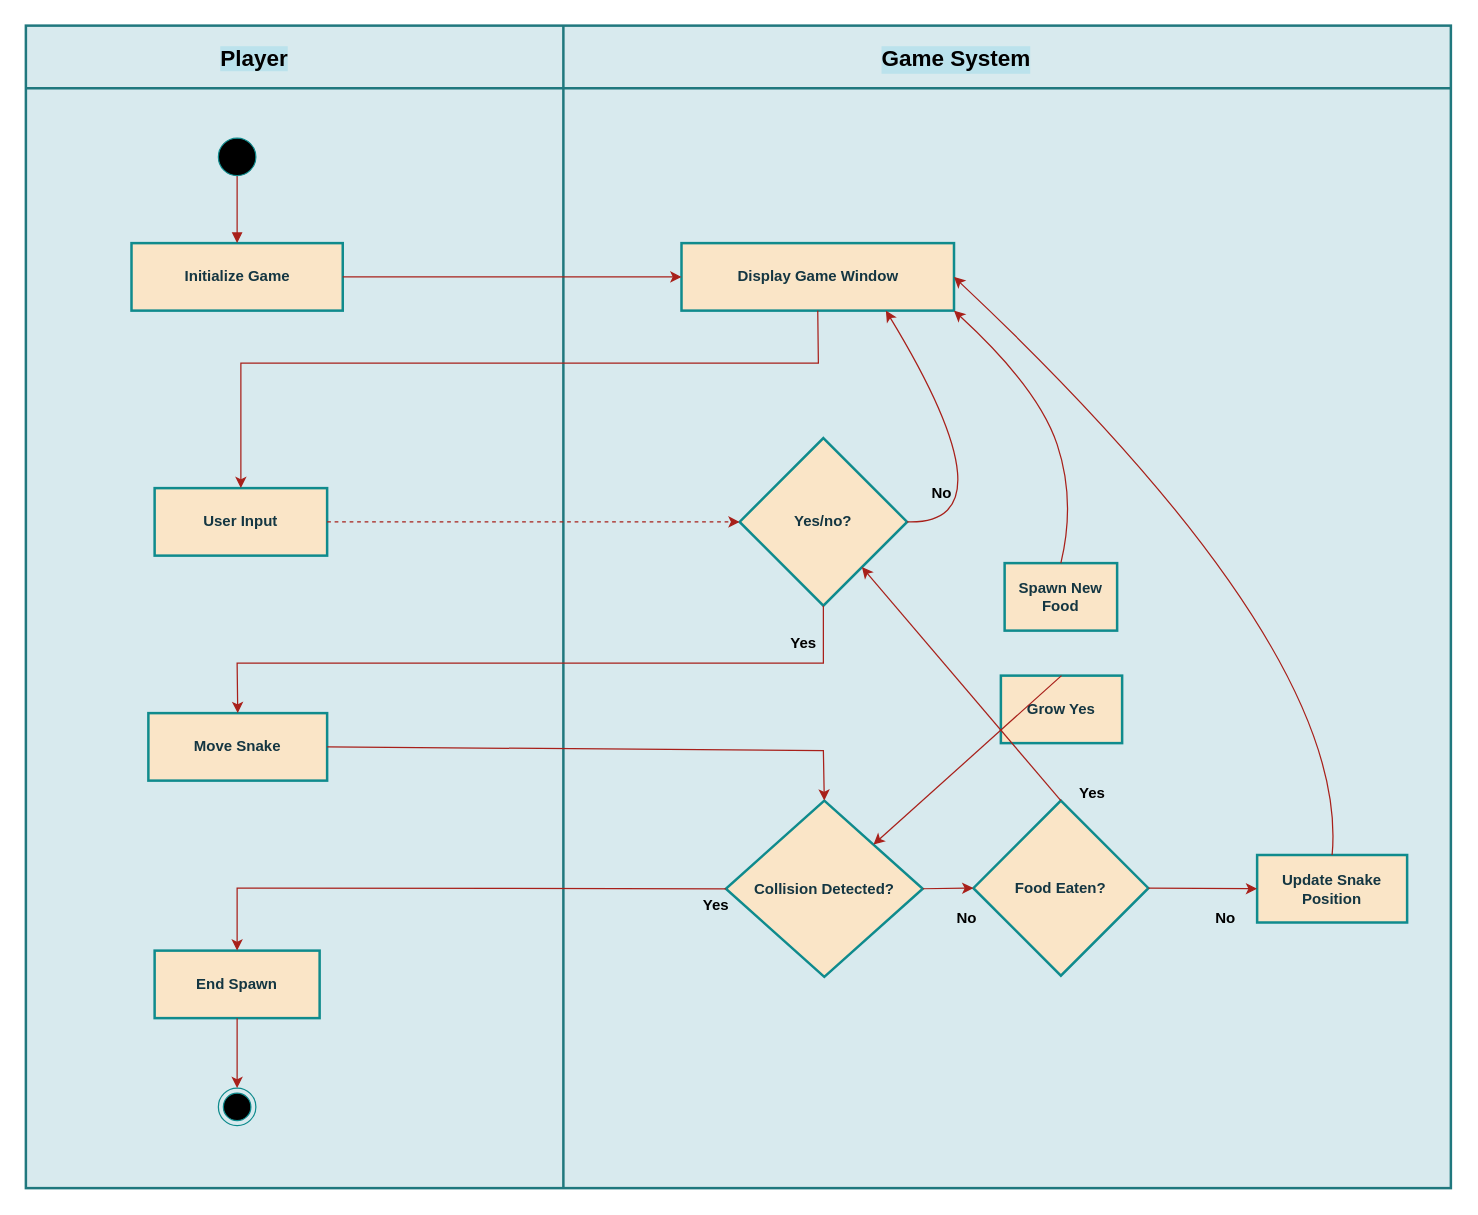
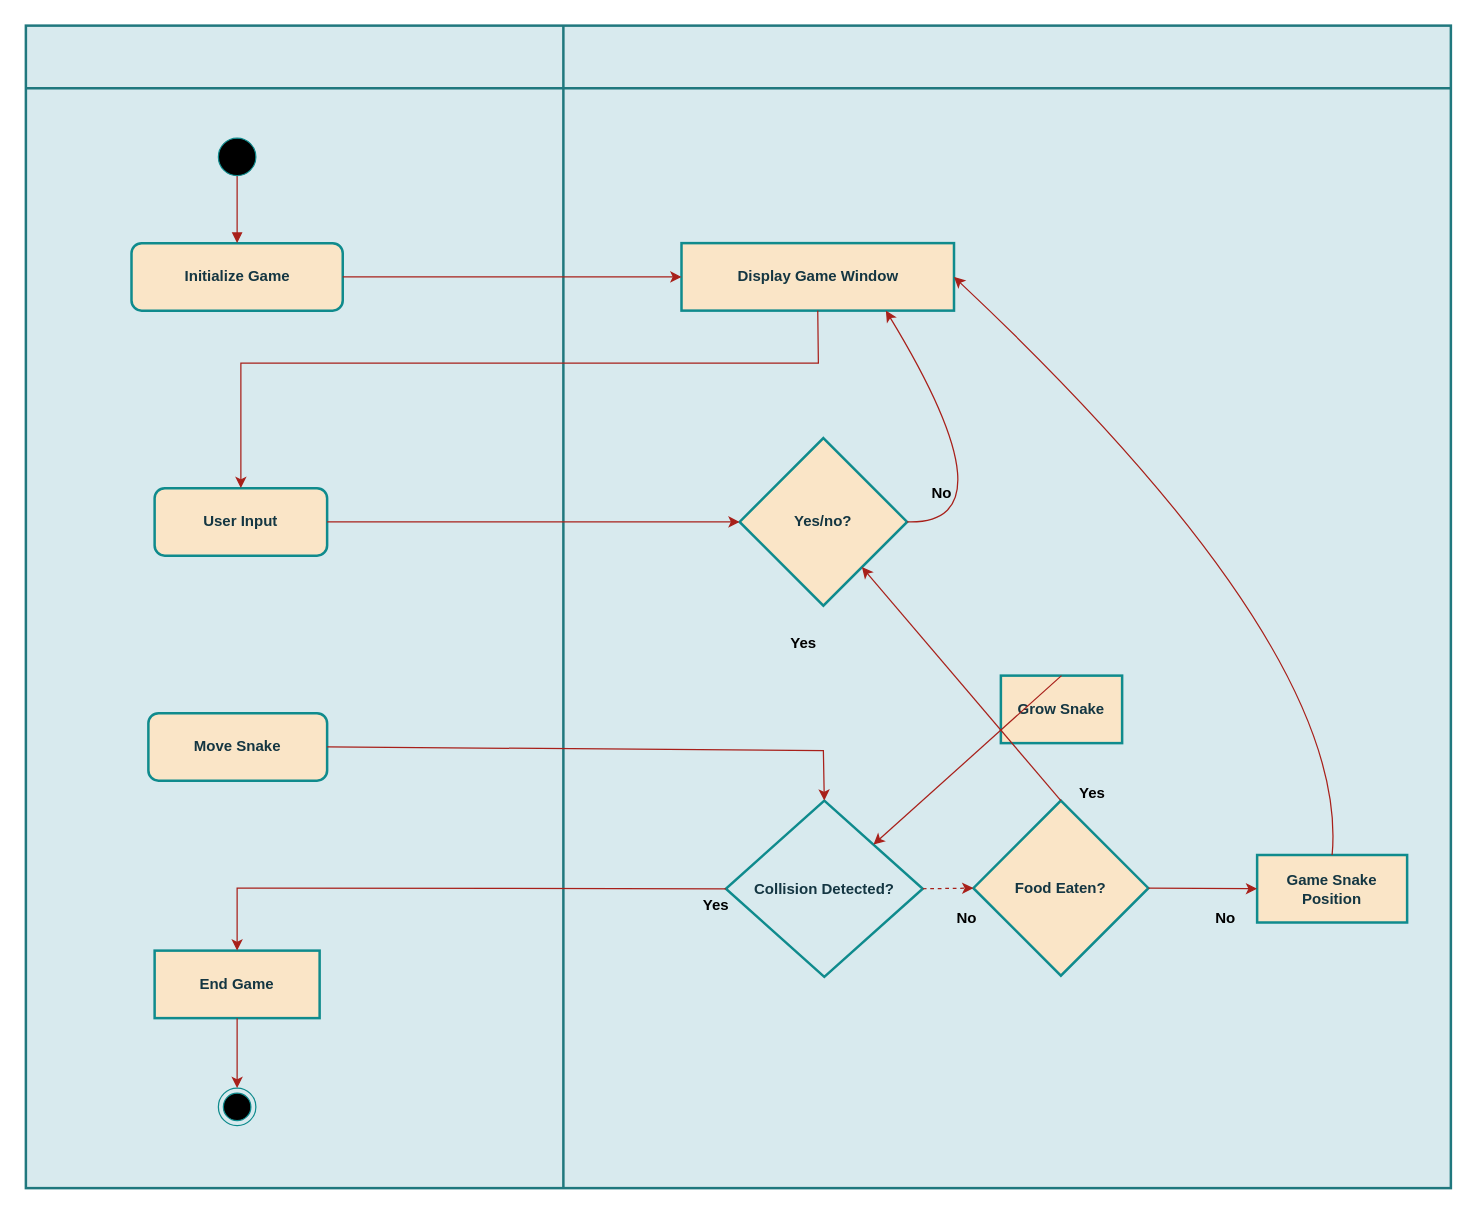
(280, 63) -> none
(941, 63) -> none
(237, 277) -> (237, 277)
(1048, 424) -> none
(241, 522) -> (241, 522)
(530, 522) -> (530, 522)
(1061, 597) -> none
(538, 663) -> none
(1061, 709) -> (1061, 709)
(238, 747) -> (238, 747)
(824, 889) -> (824, 889)
(943, 889) -> (943, 889)
(1332, 889) -> (1332, 889)
(237, 984) -> (237, 984)
